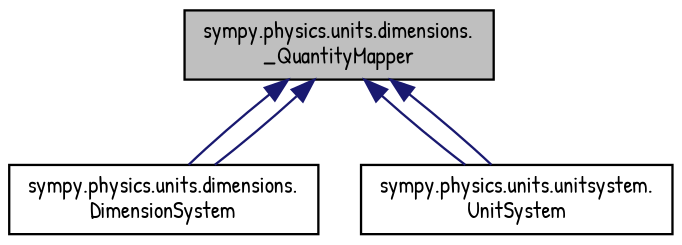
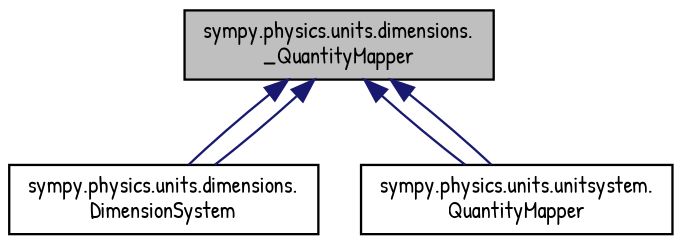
(517, 200) -> (517, 200)
